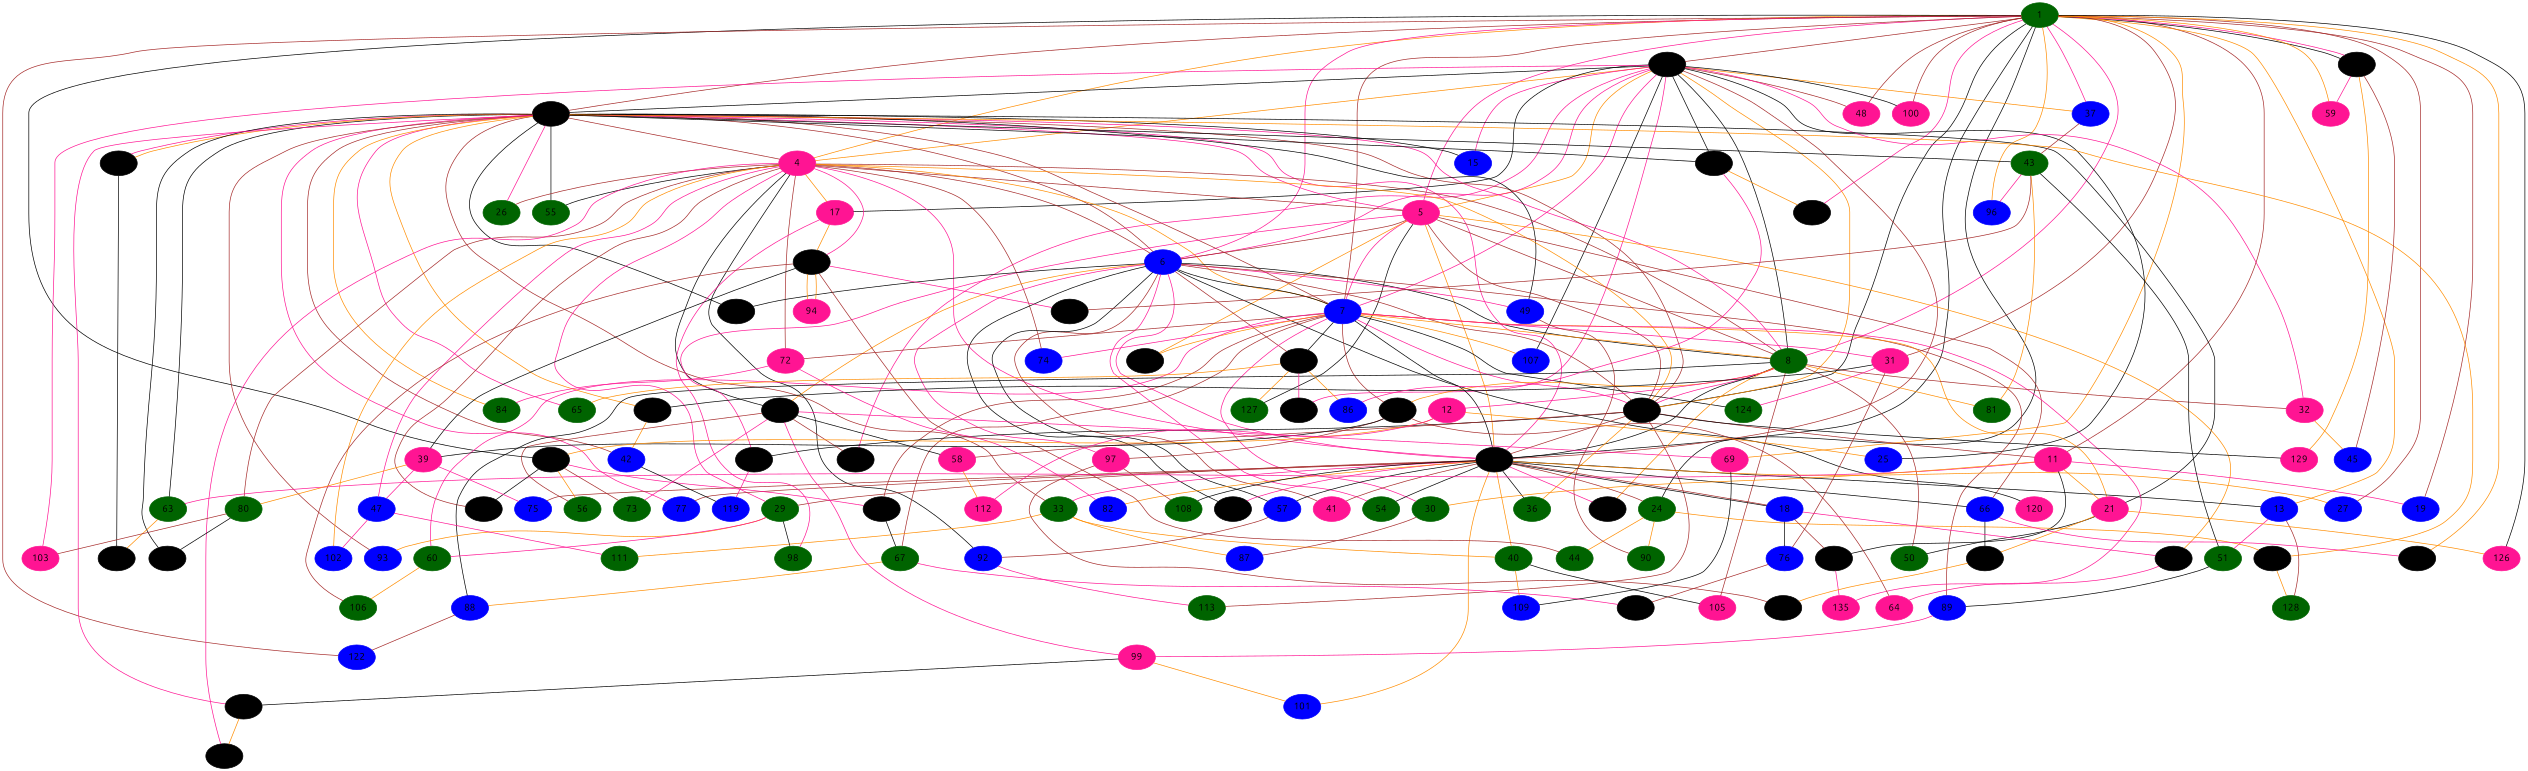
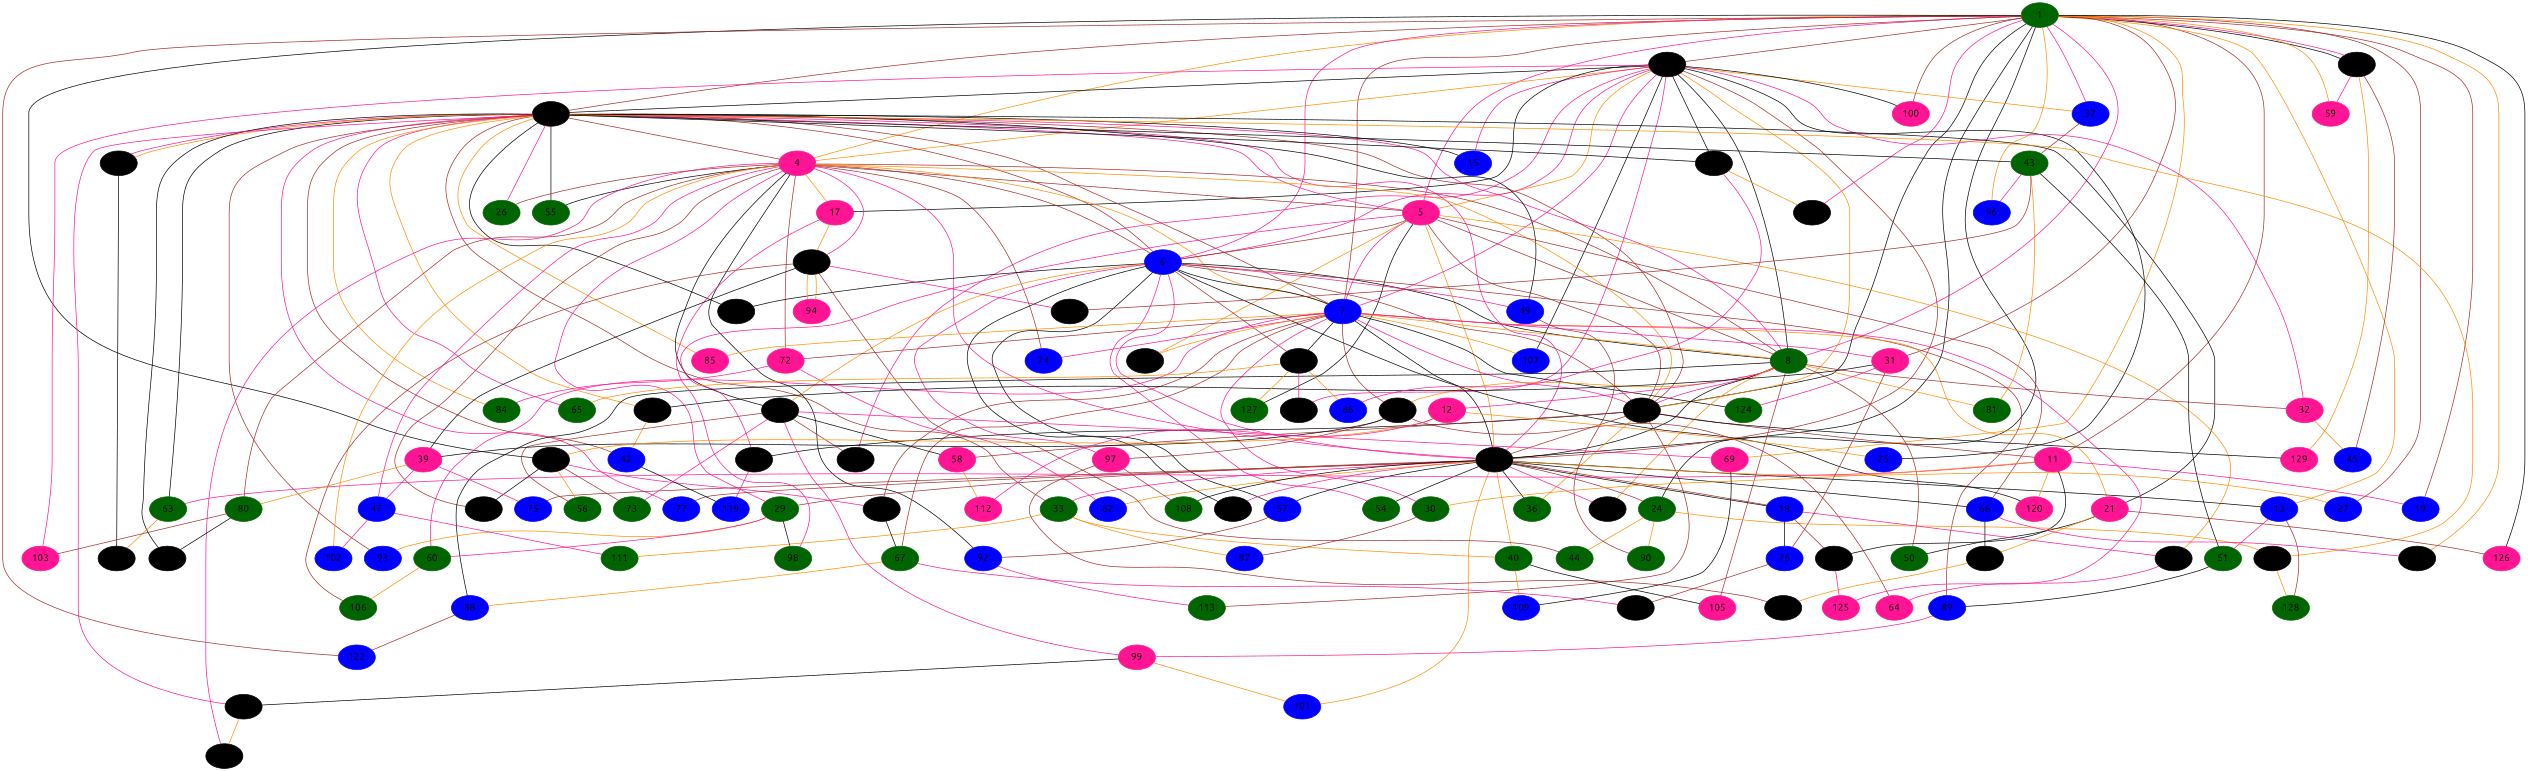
(1861, 114) -> none
none -> (710, 361)
(2081, 484) -> (2044, 484)
(1332, 509) -> none
(2307, 529) -> (2307, 529)
(1841, 608) -> (1841, 608)
